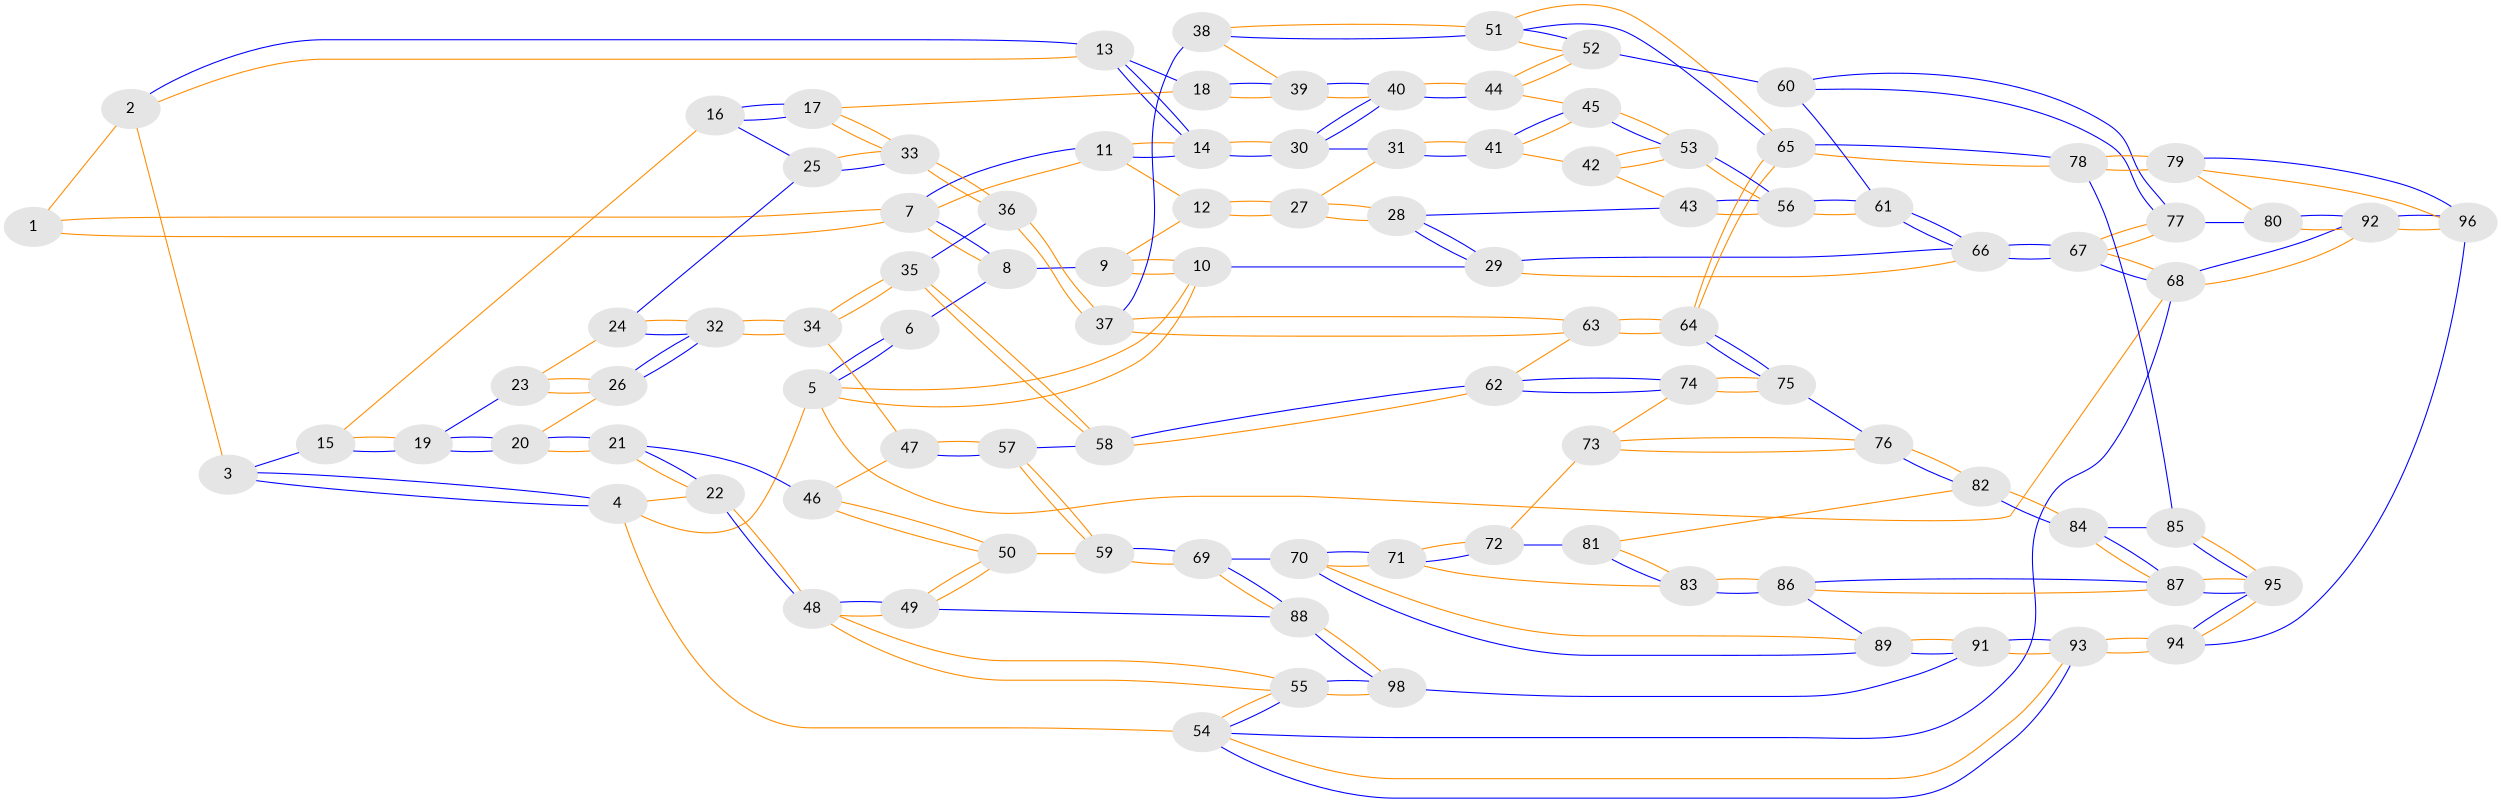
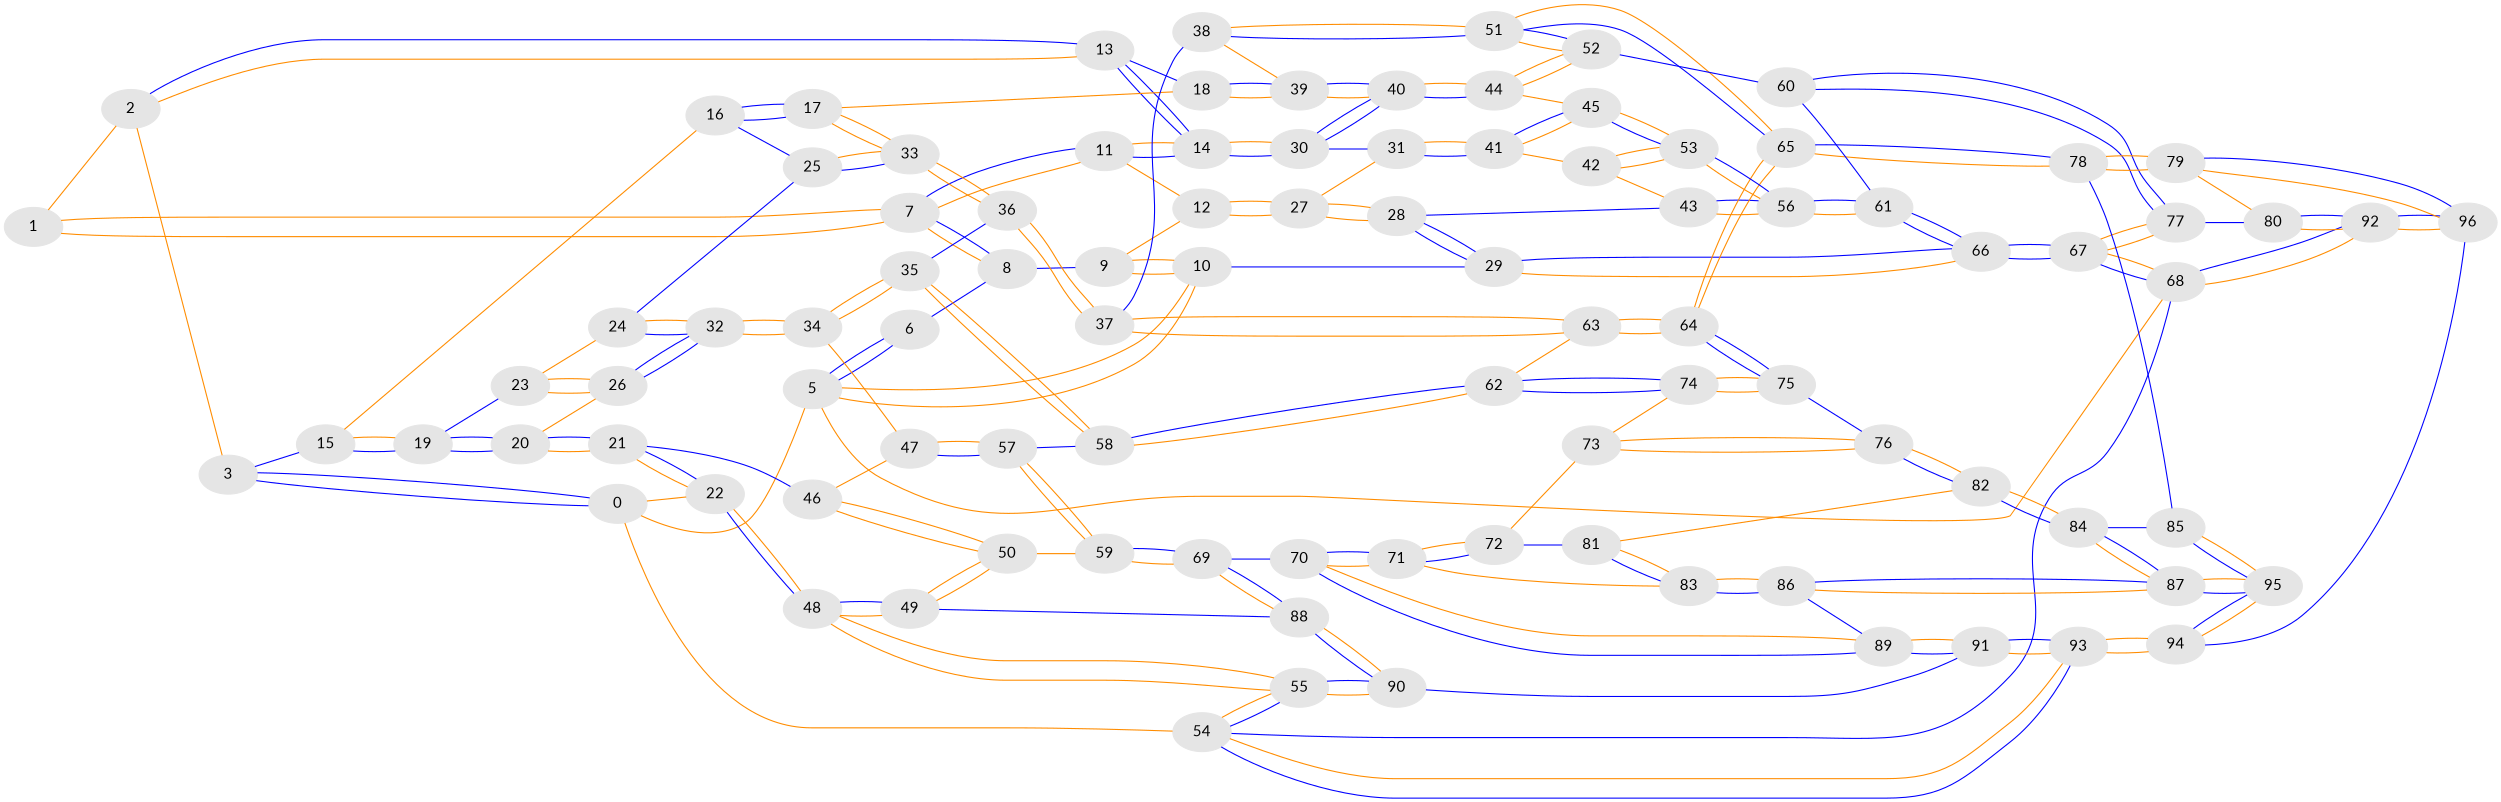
(618, 504) -> (618, 504)
(1397, 688) -> (1397, 688)
